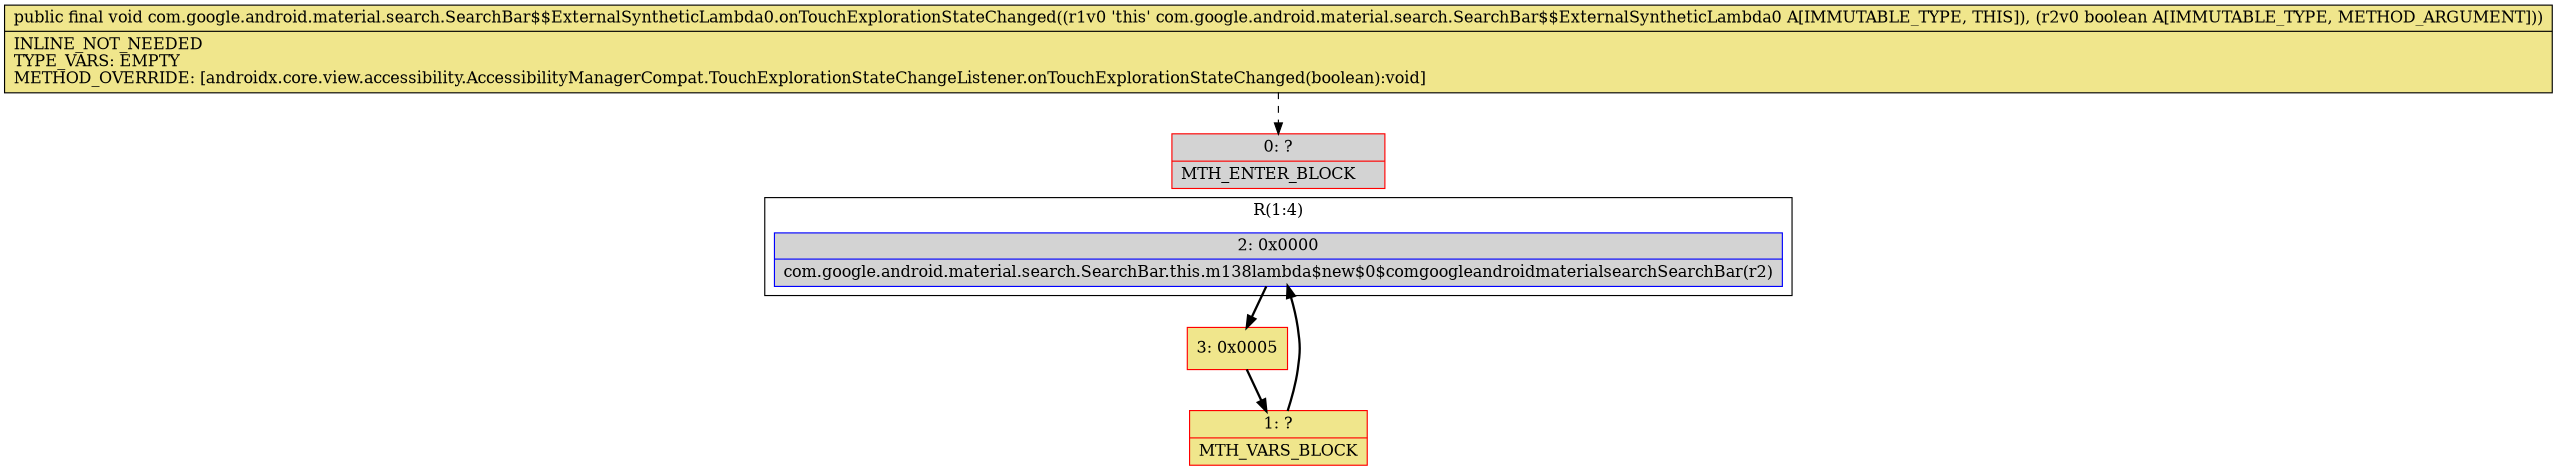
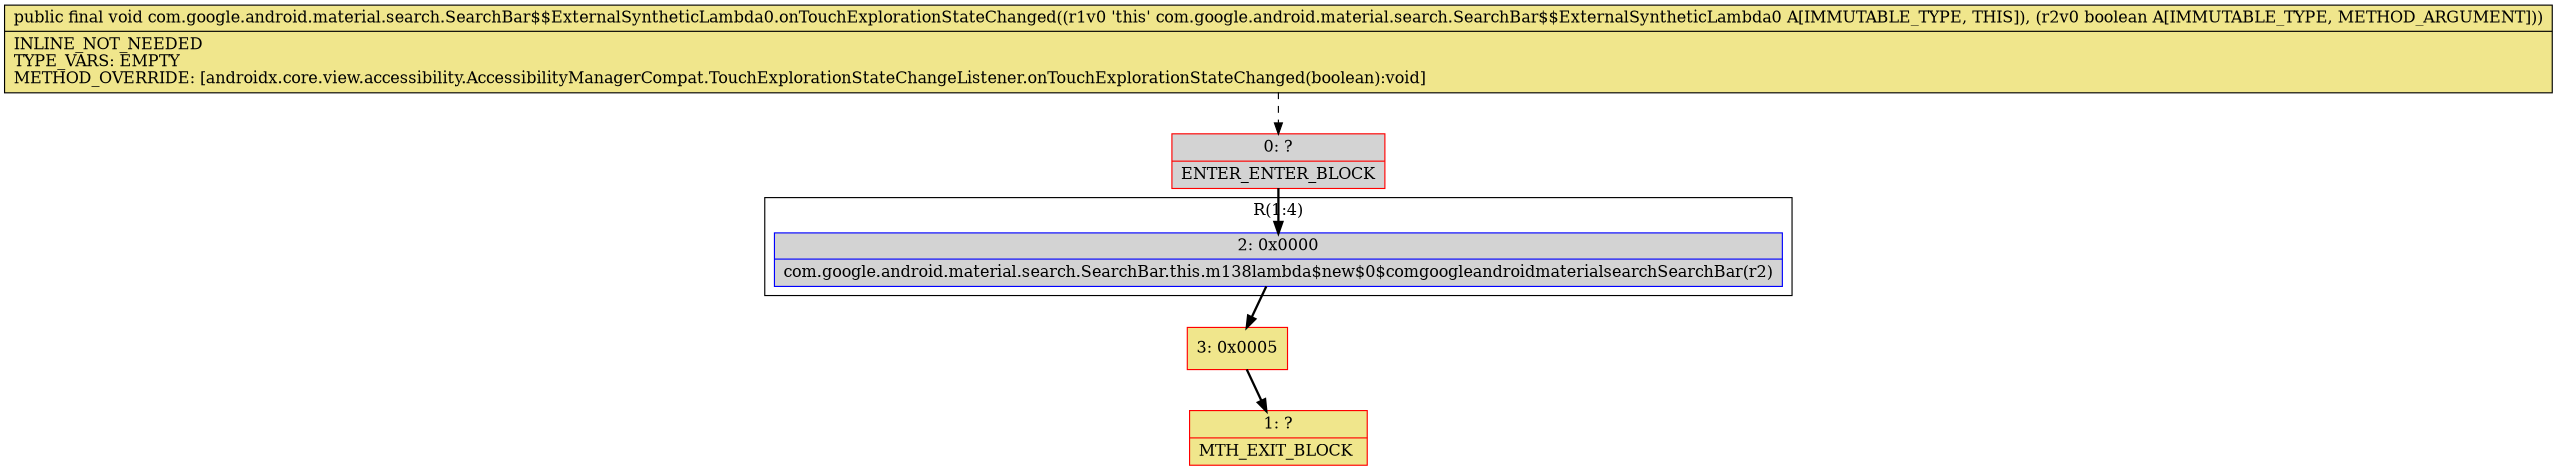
(1269, 174) -> (1278, 174)
(1300, 354) -> (1278, 205)
(1278, 451) -> (1276, 451)
